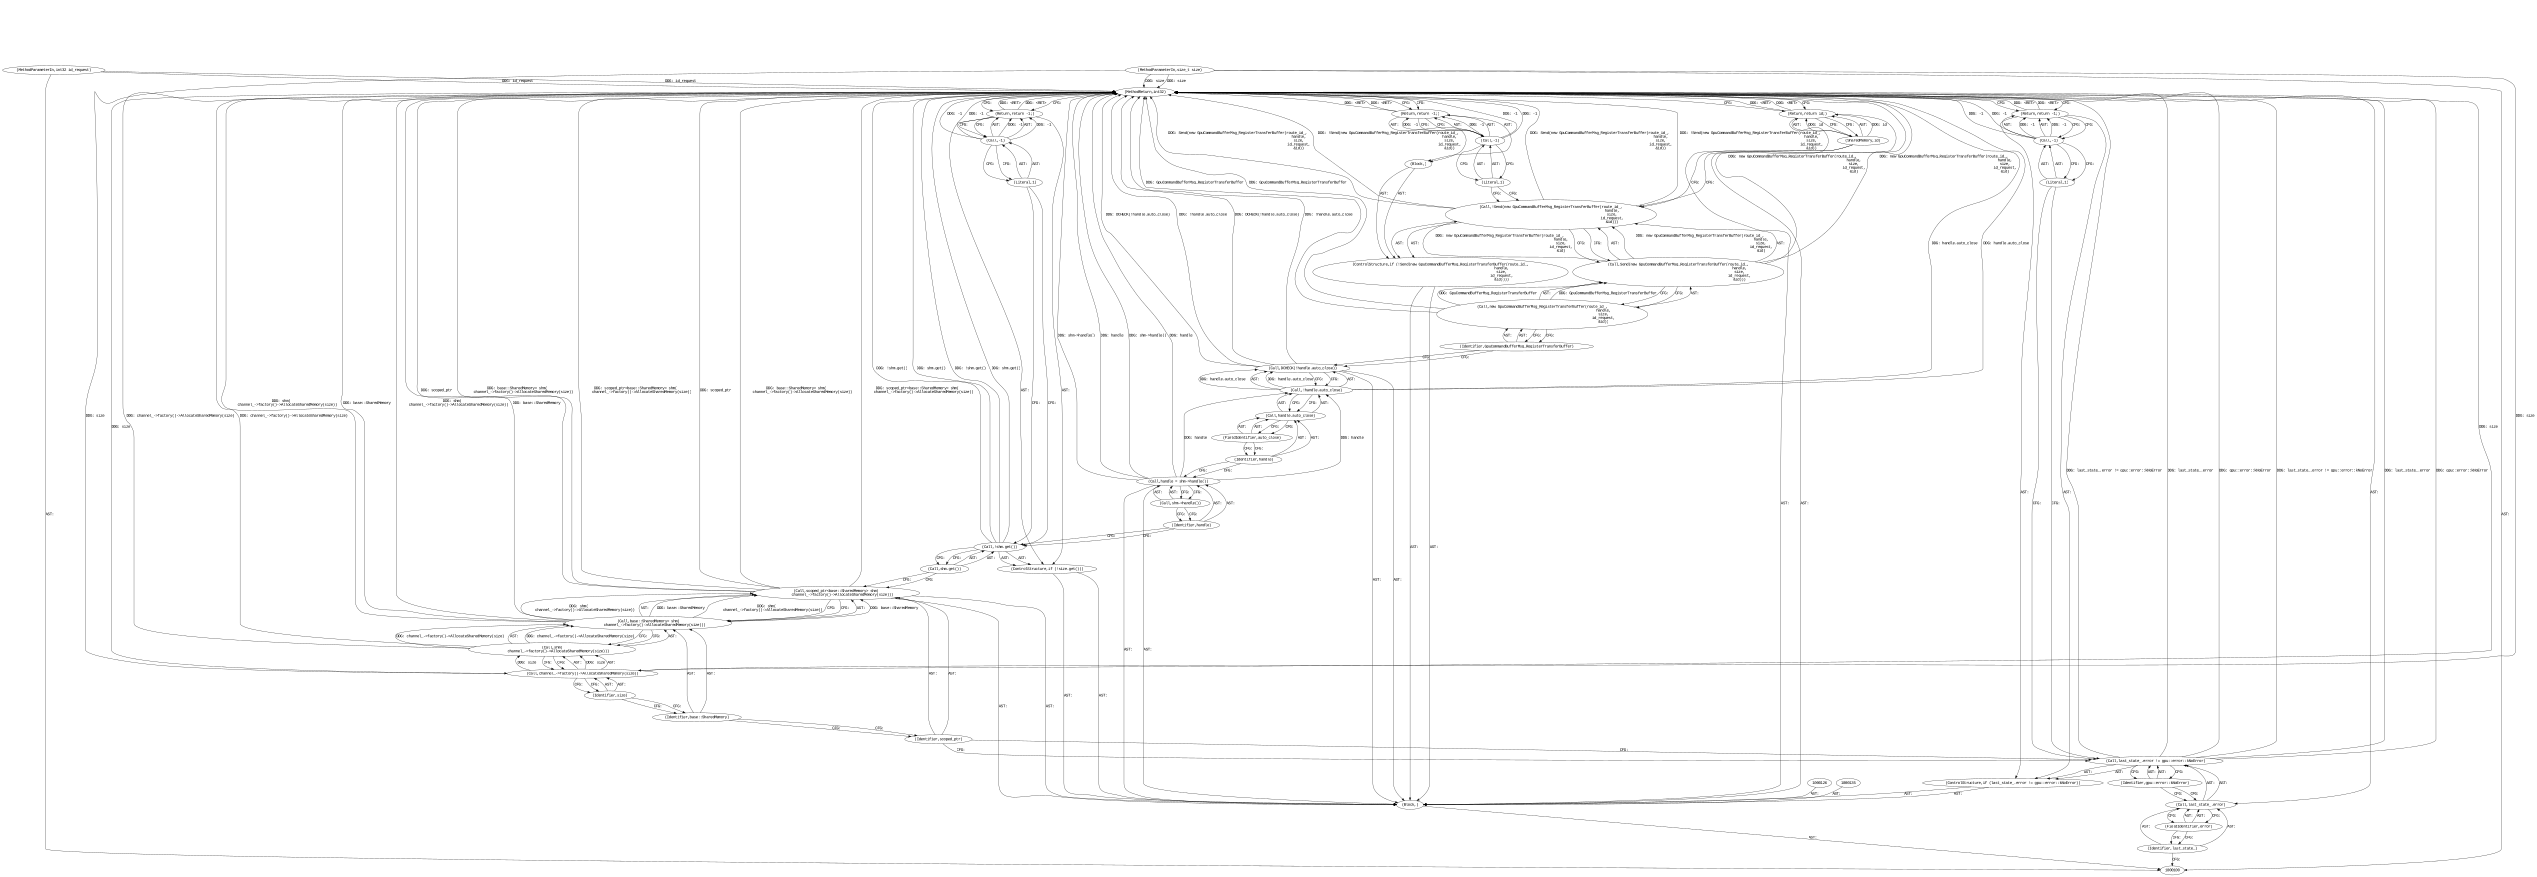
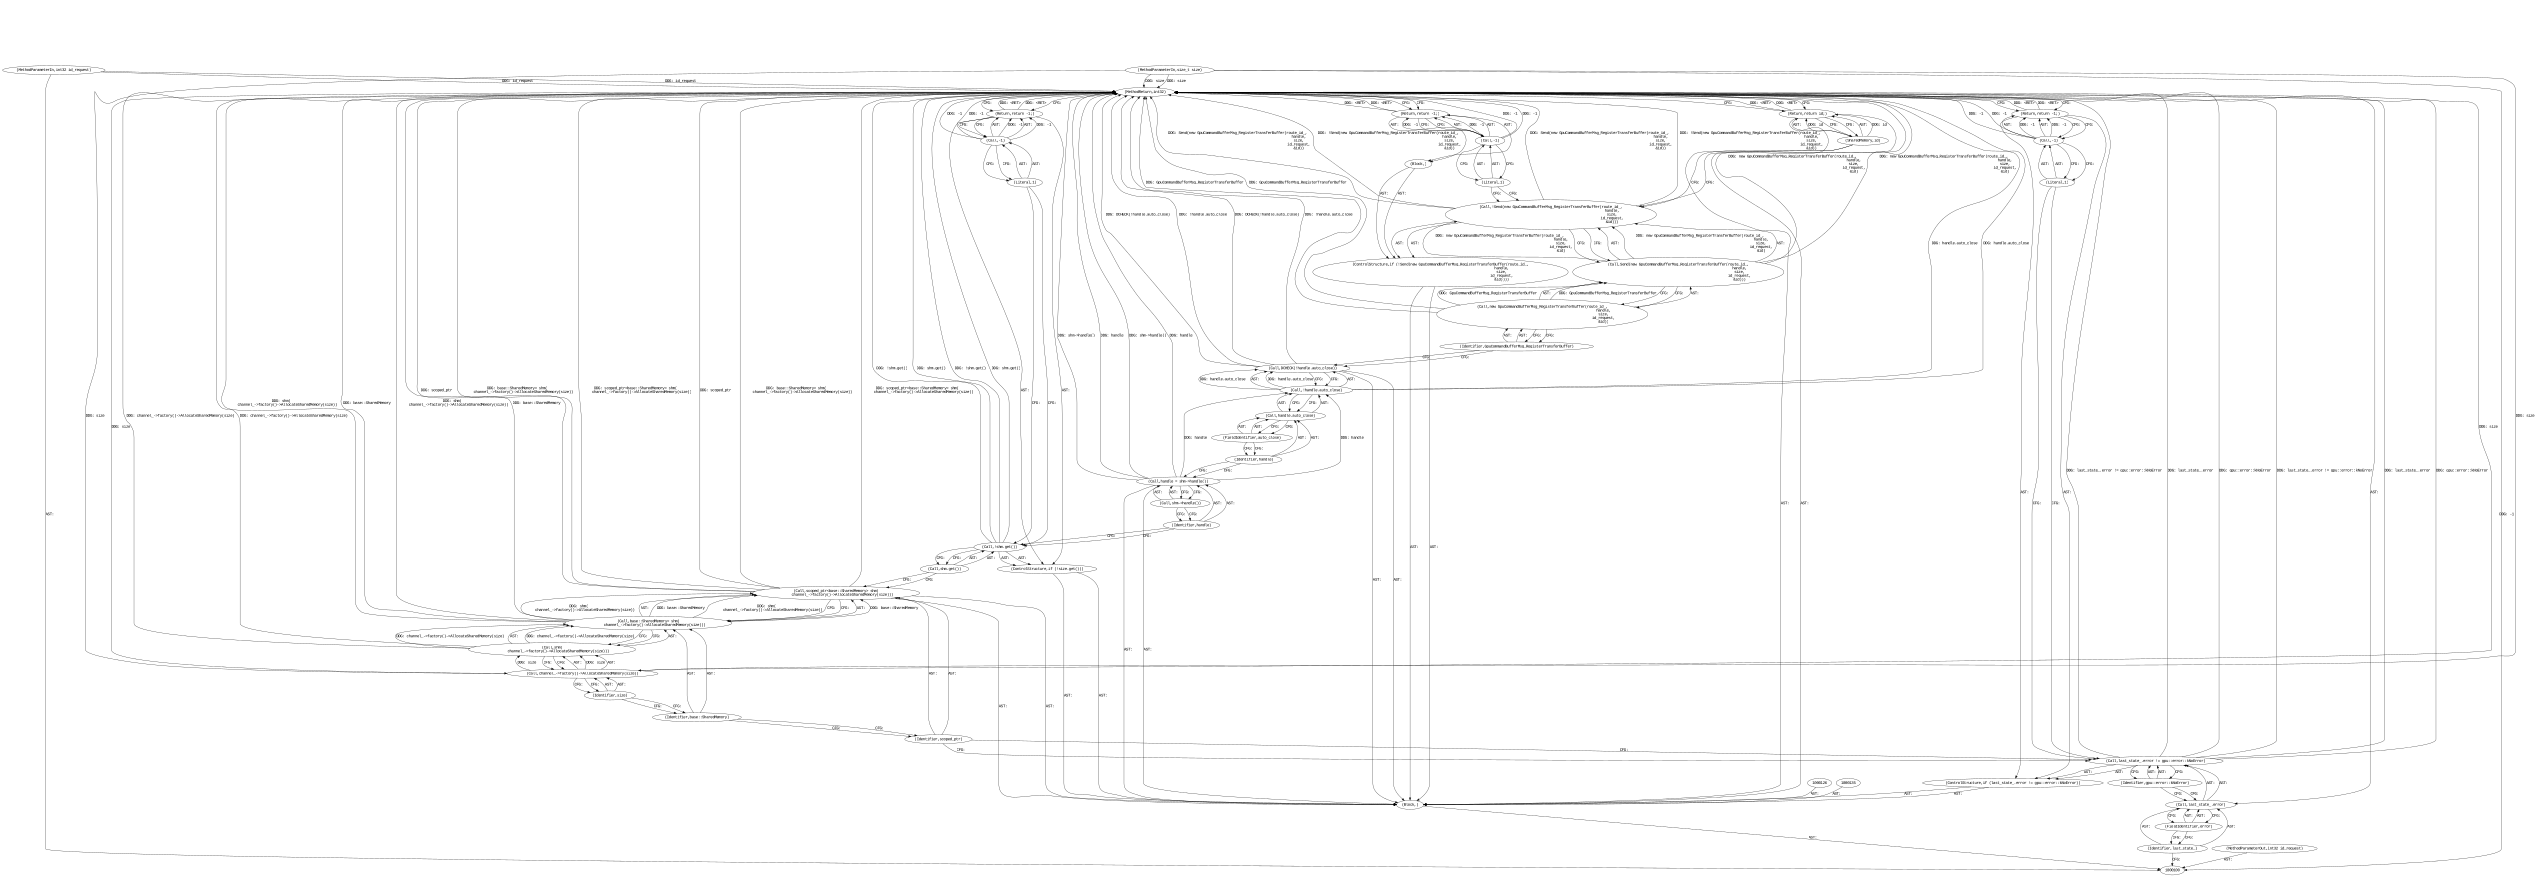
(2507, 514) -> (2507, 514)
none -> (2265, 849)
